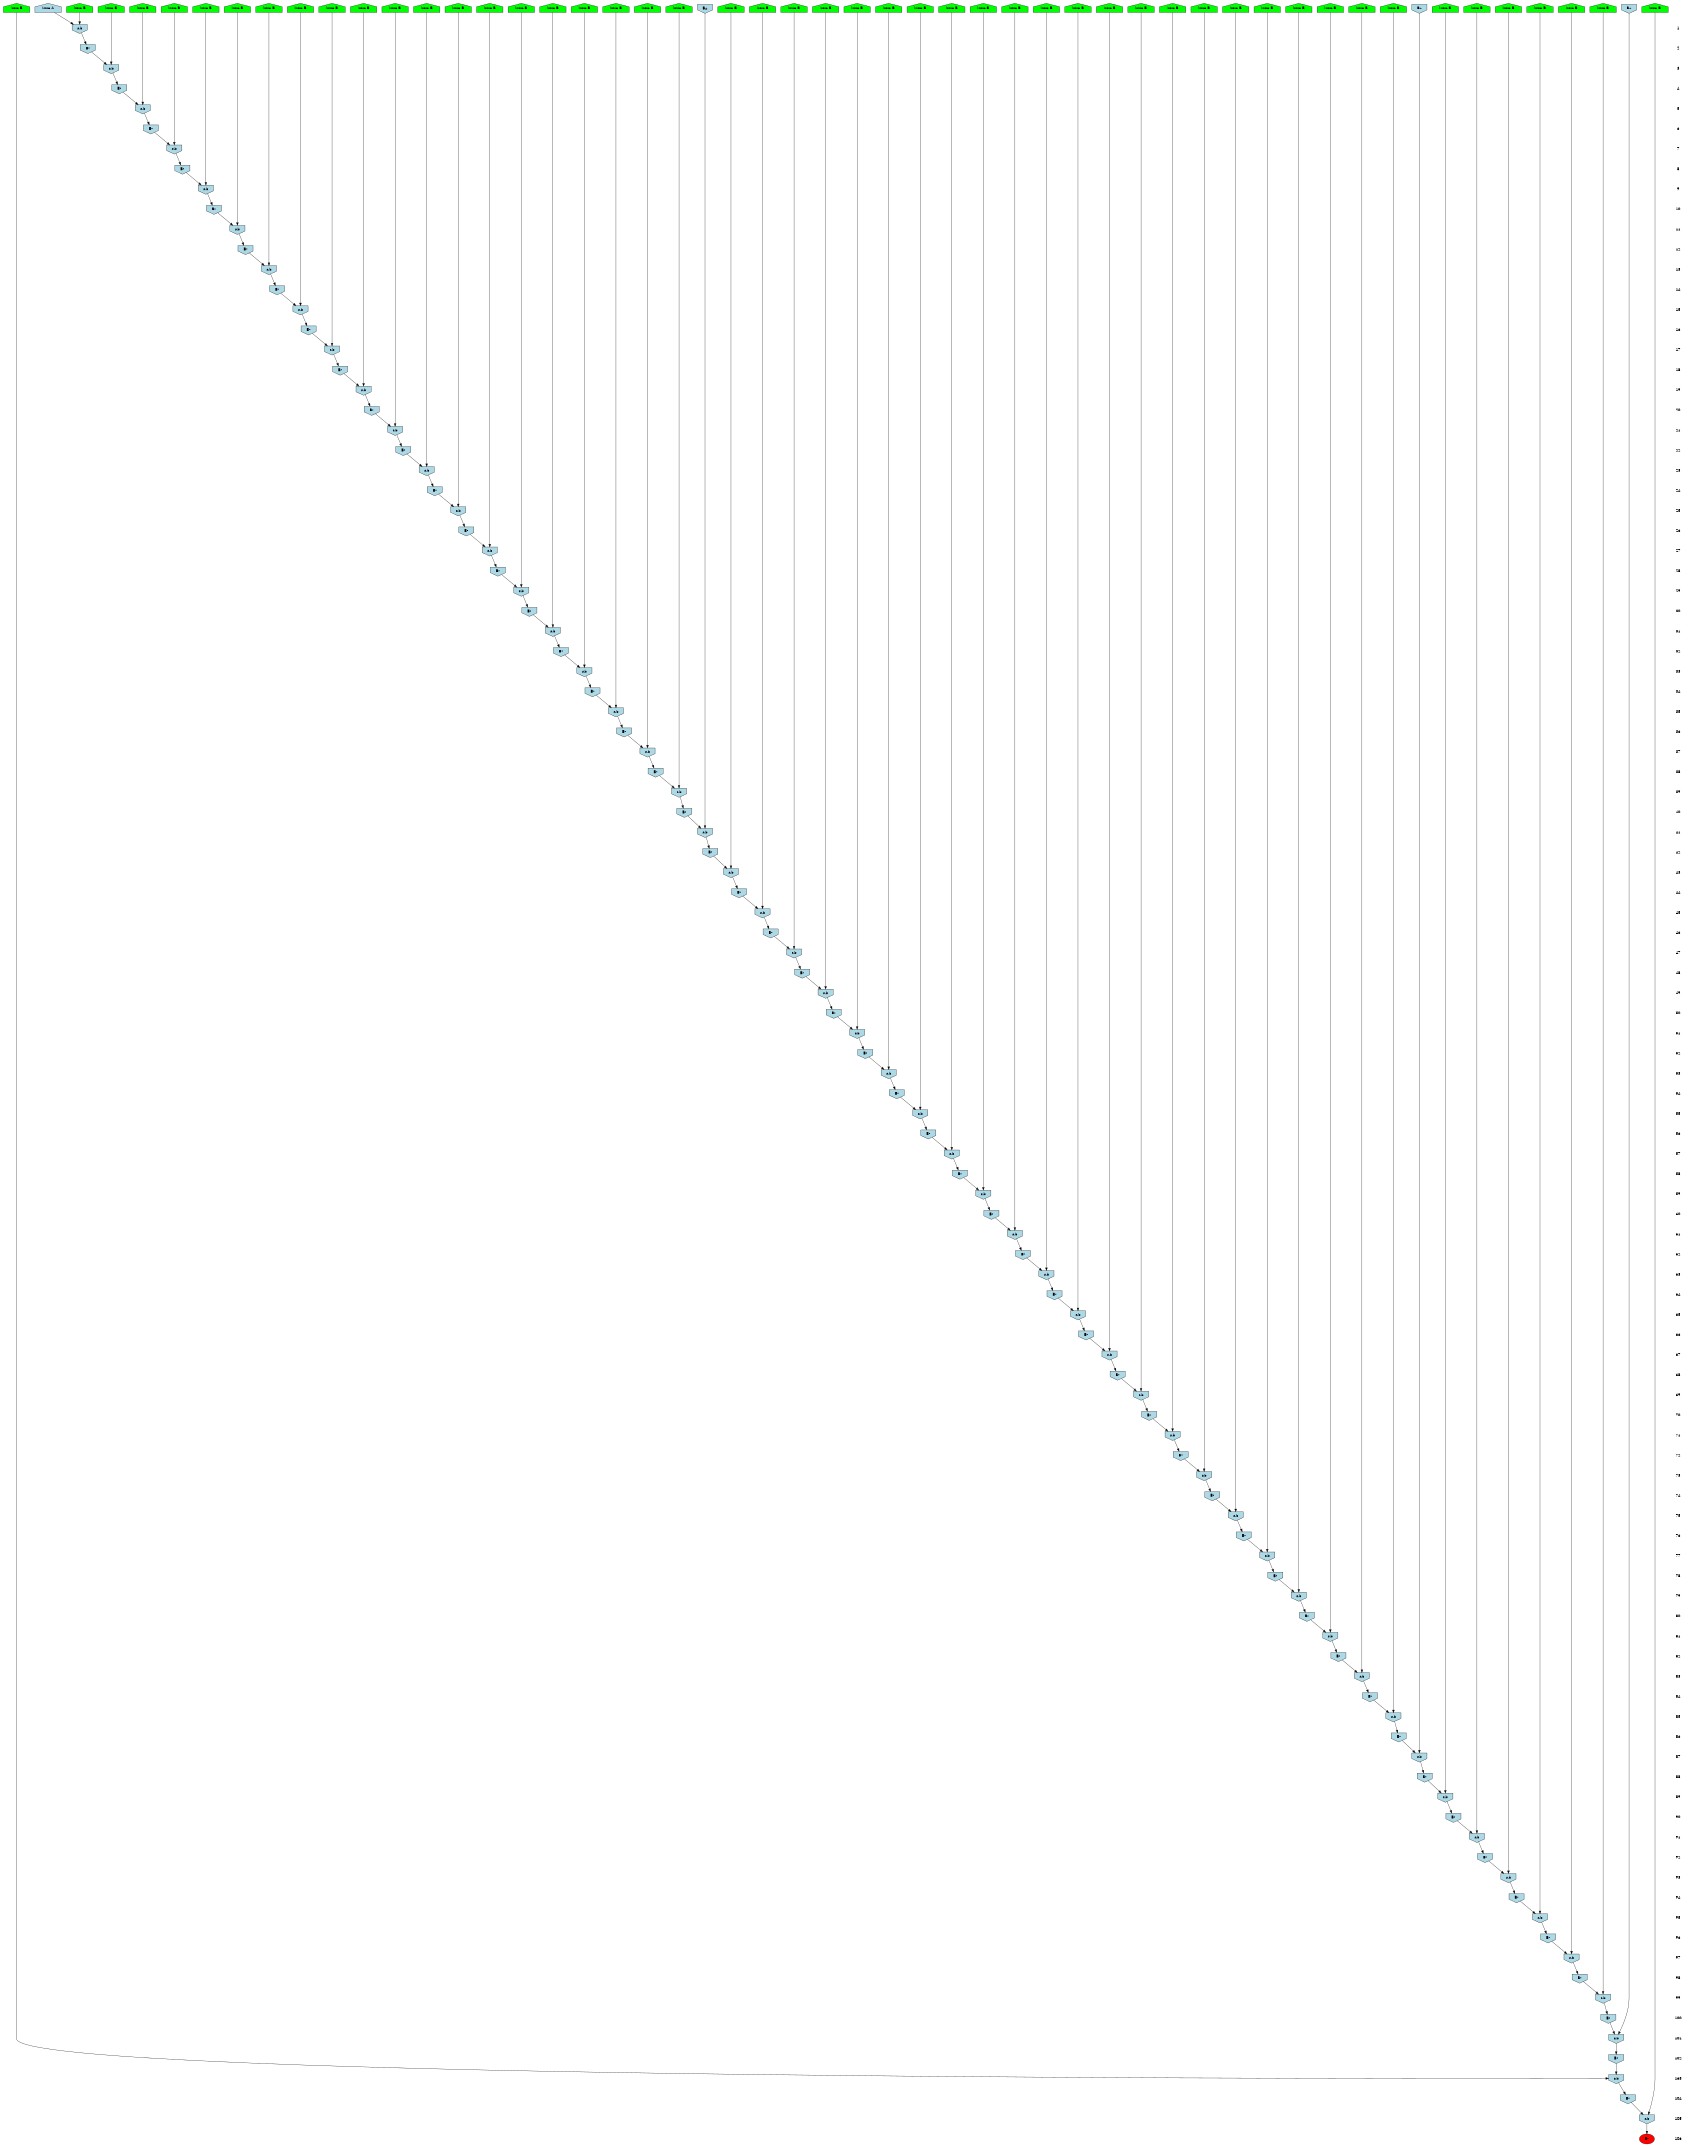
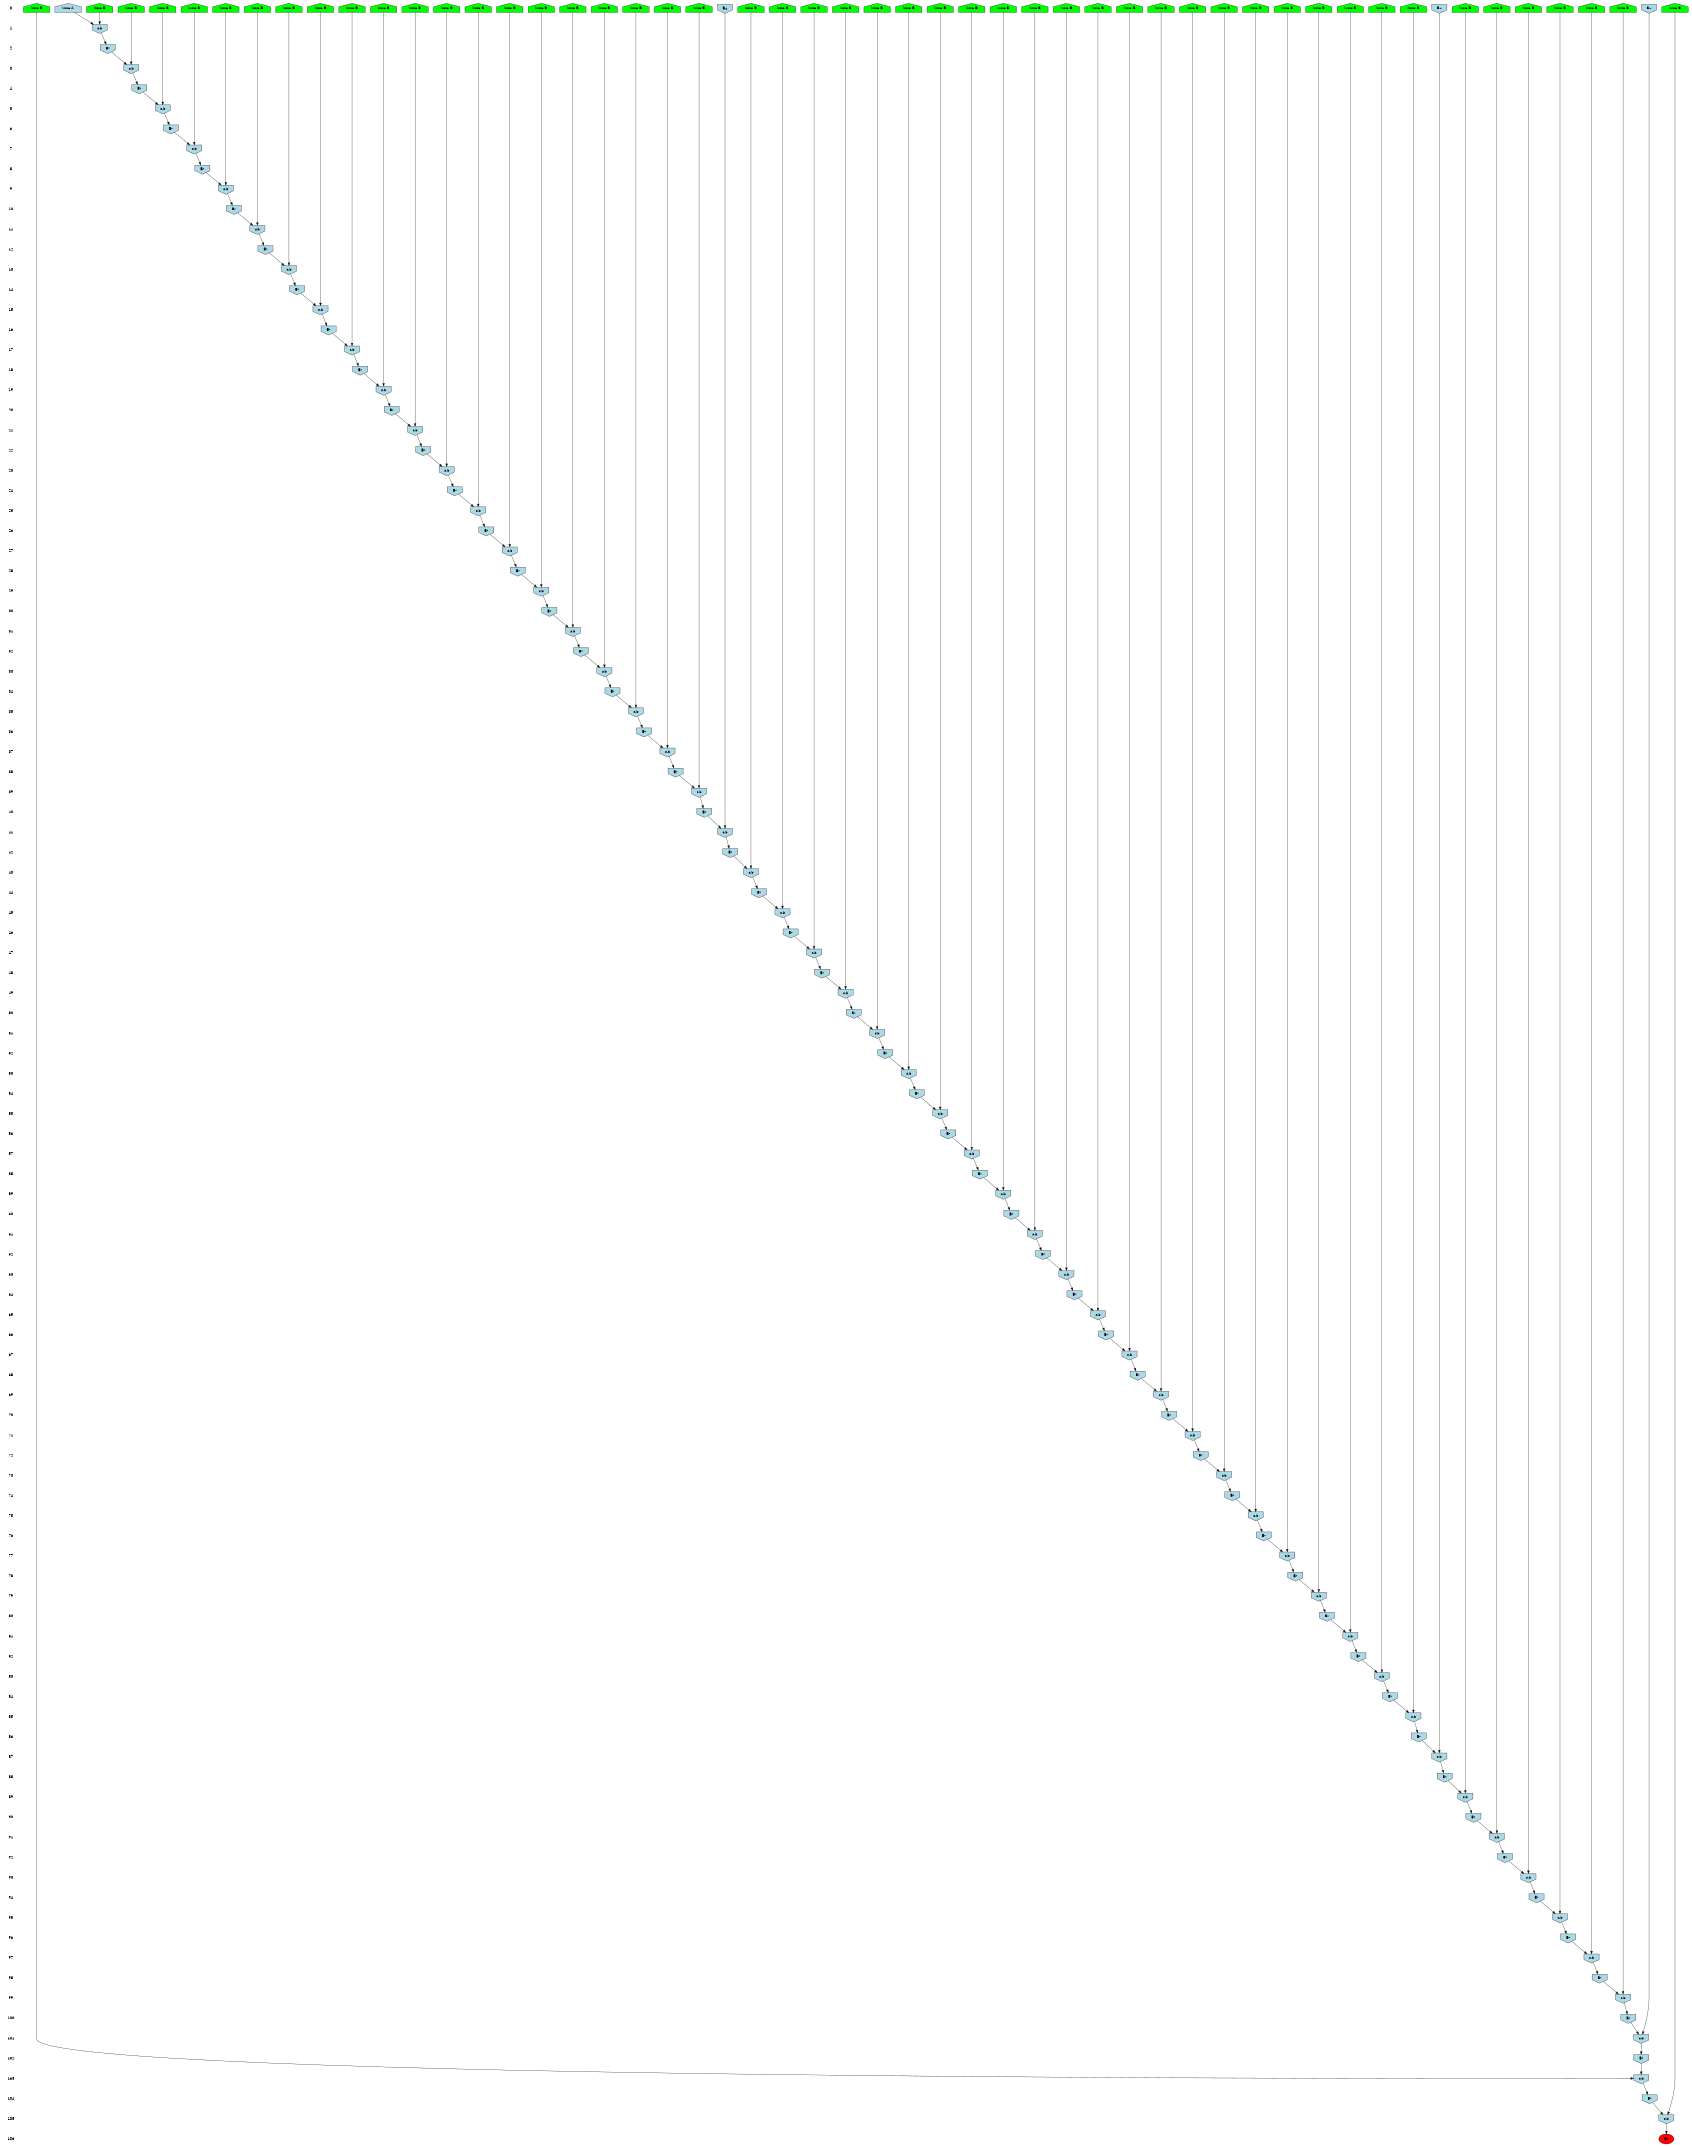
none -> (11, 8)
